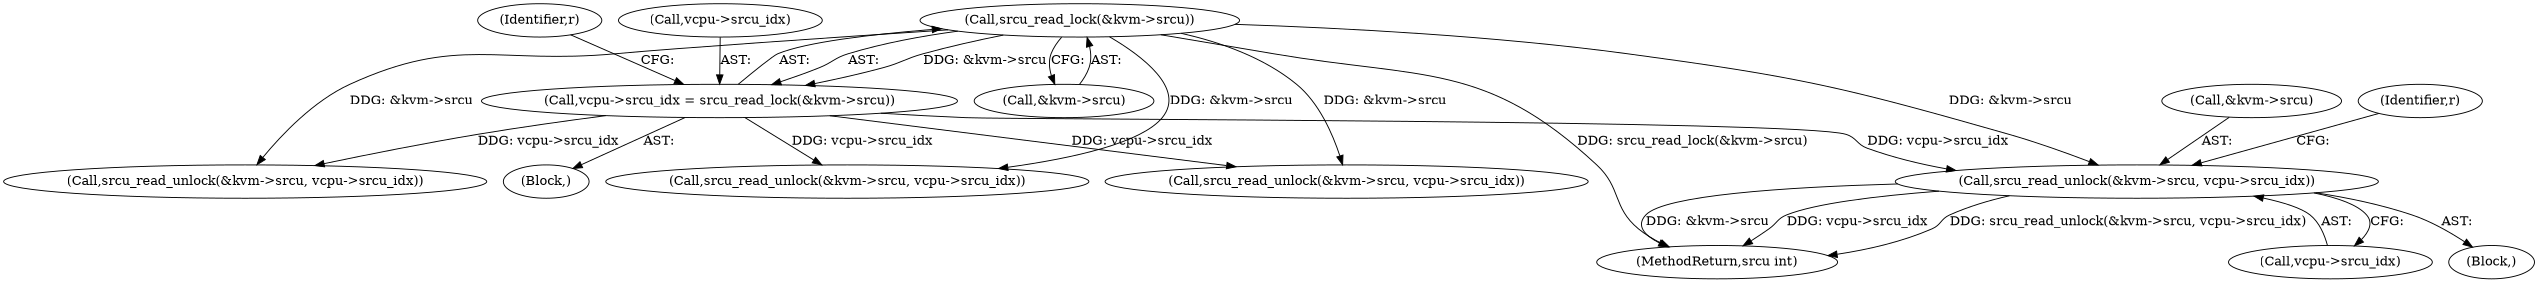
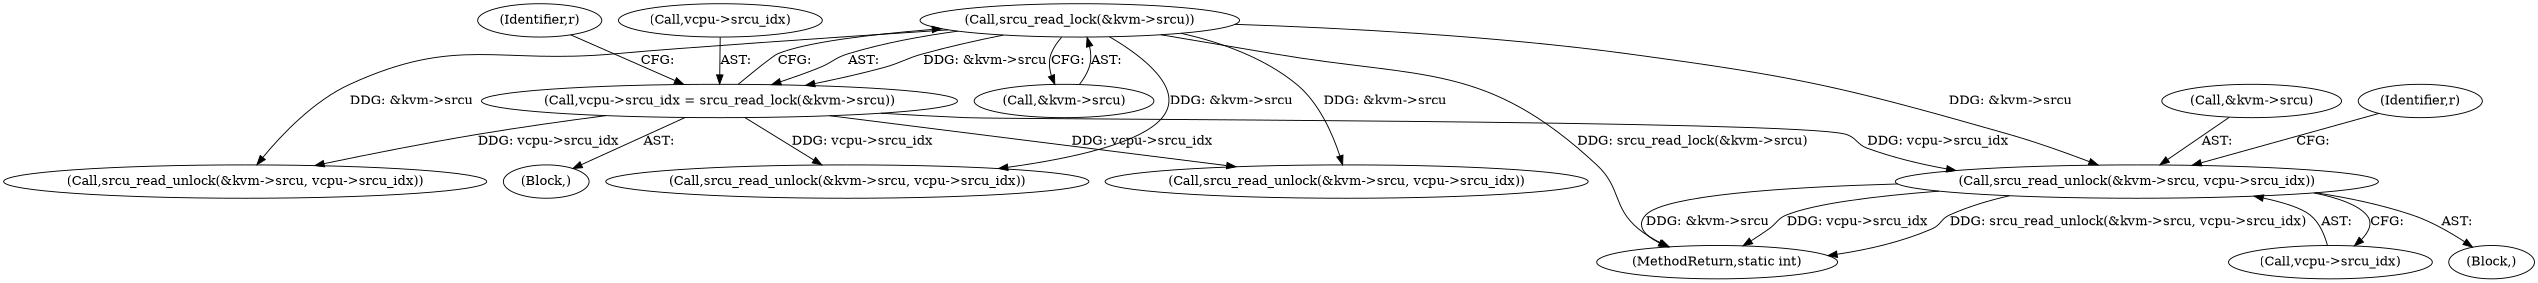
(797, 61) -> (797, 61)
(1717, 262) -> (1717, 262)
